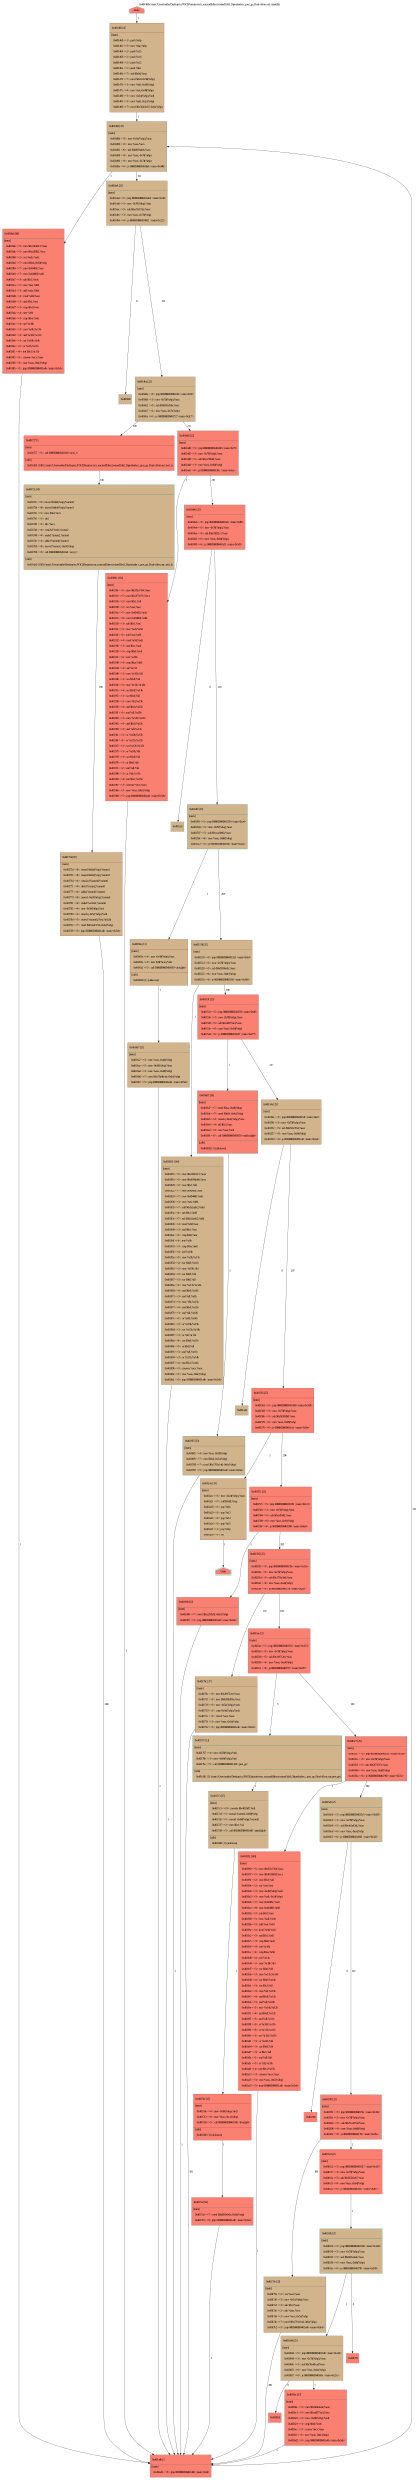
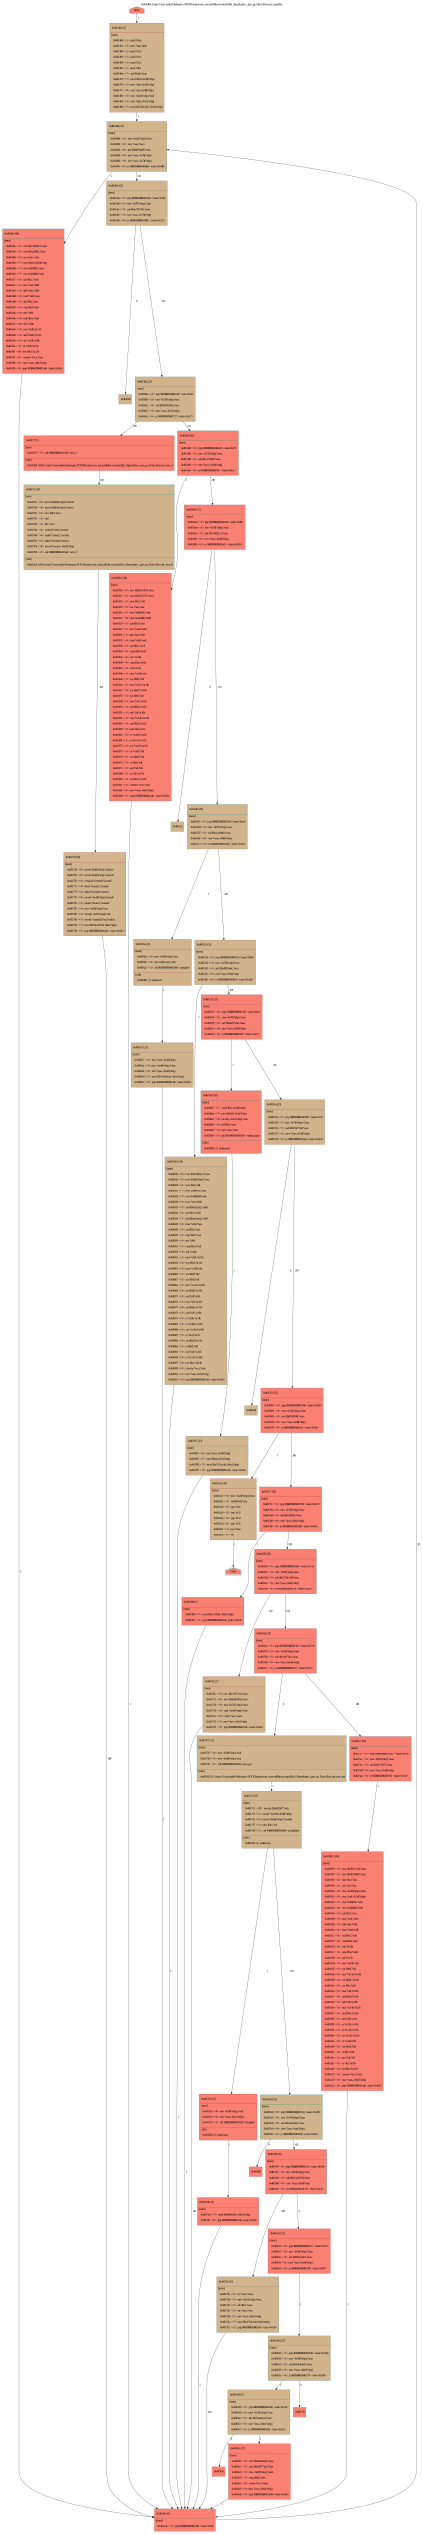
(364, 1788) -> (282, 1971)
